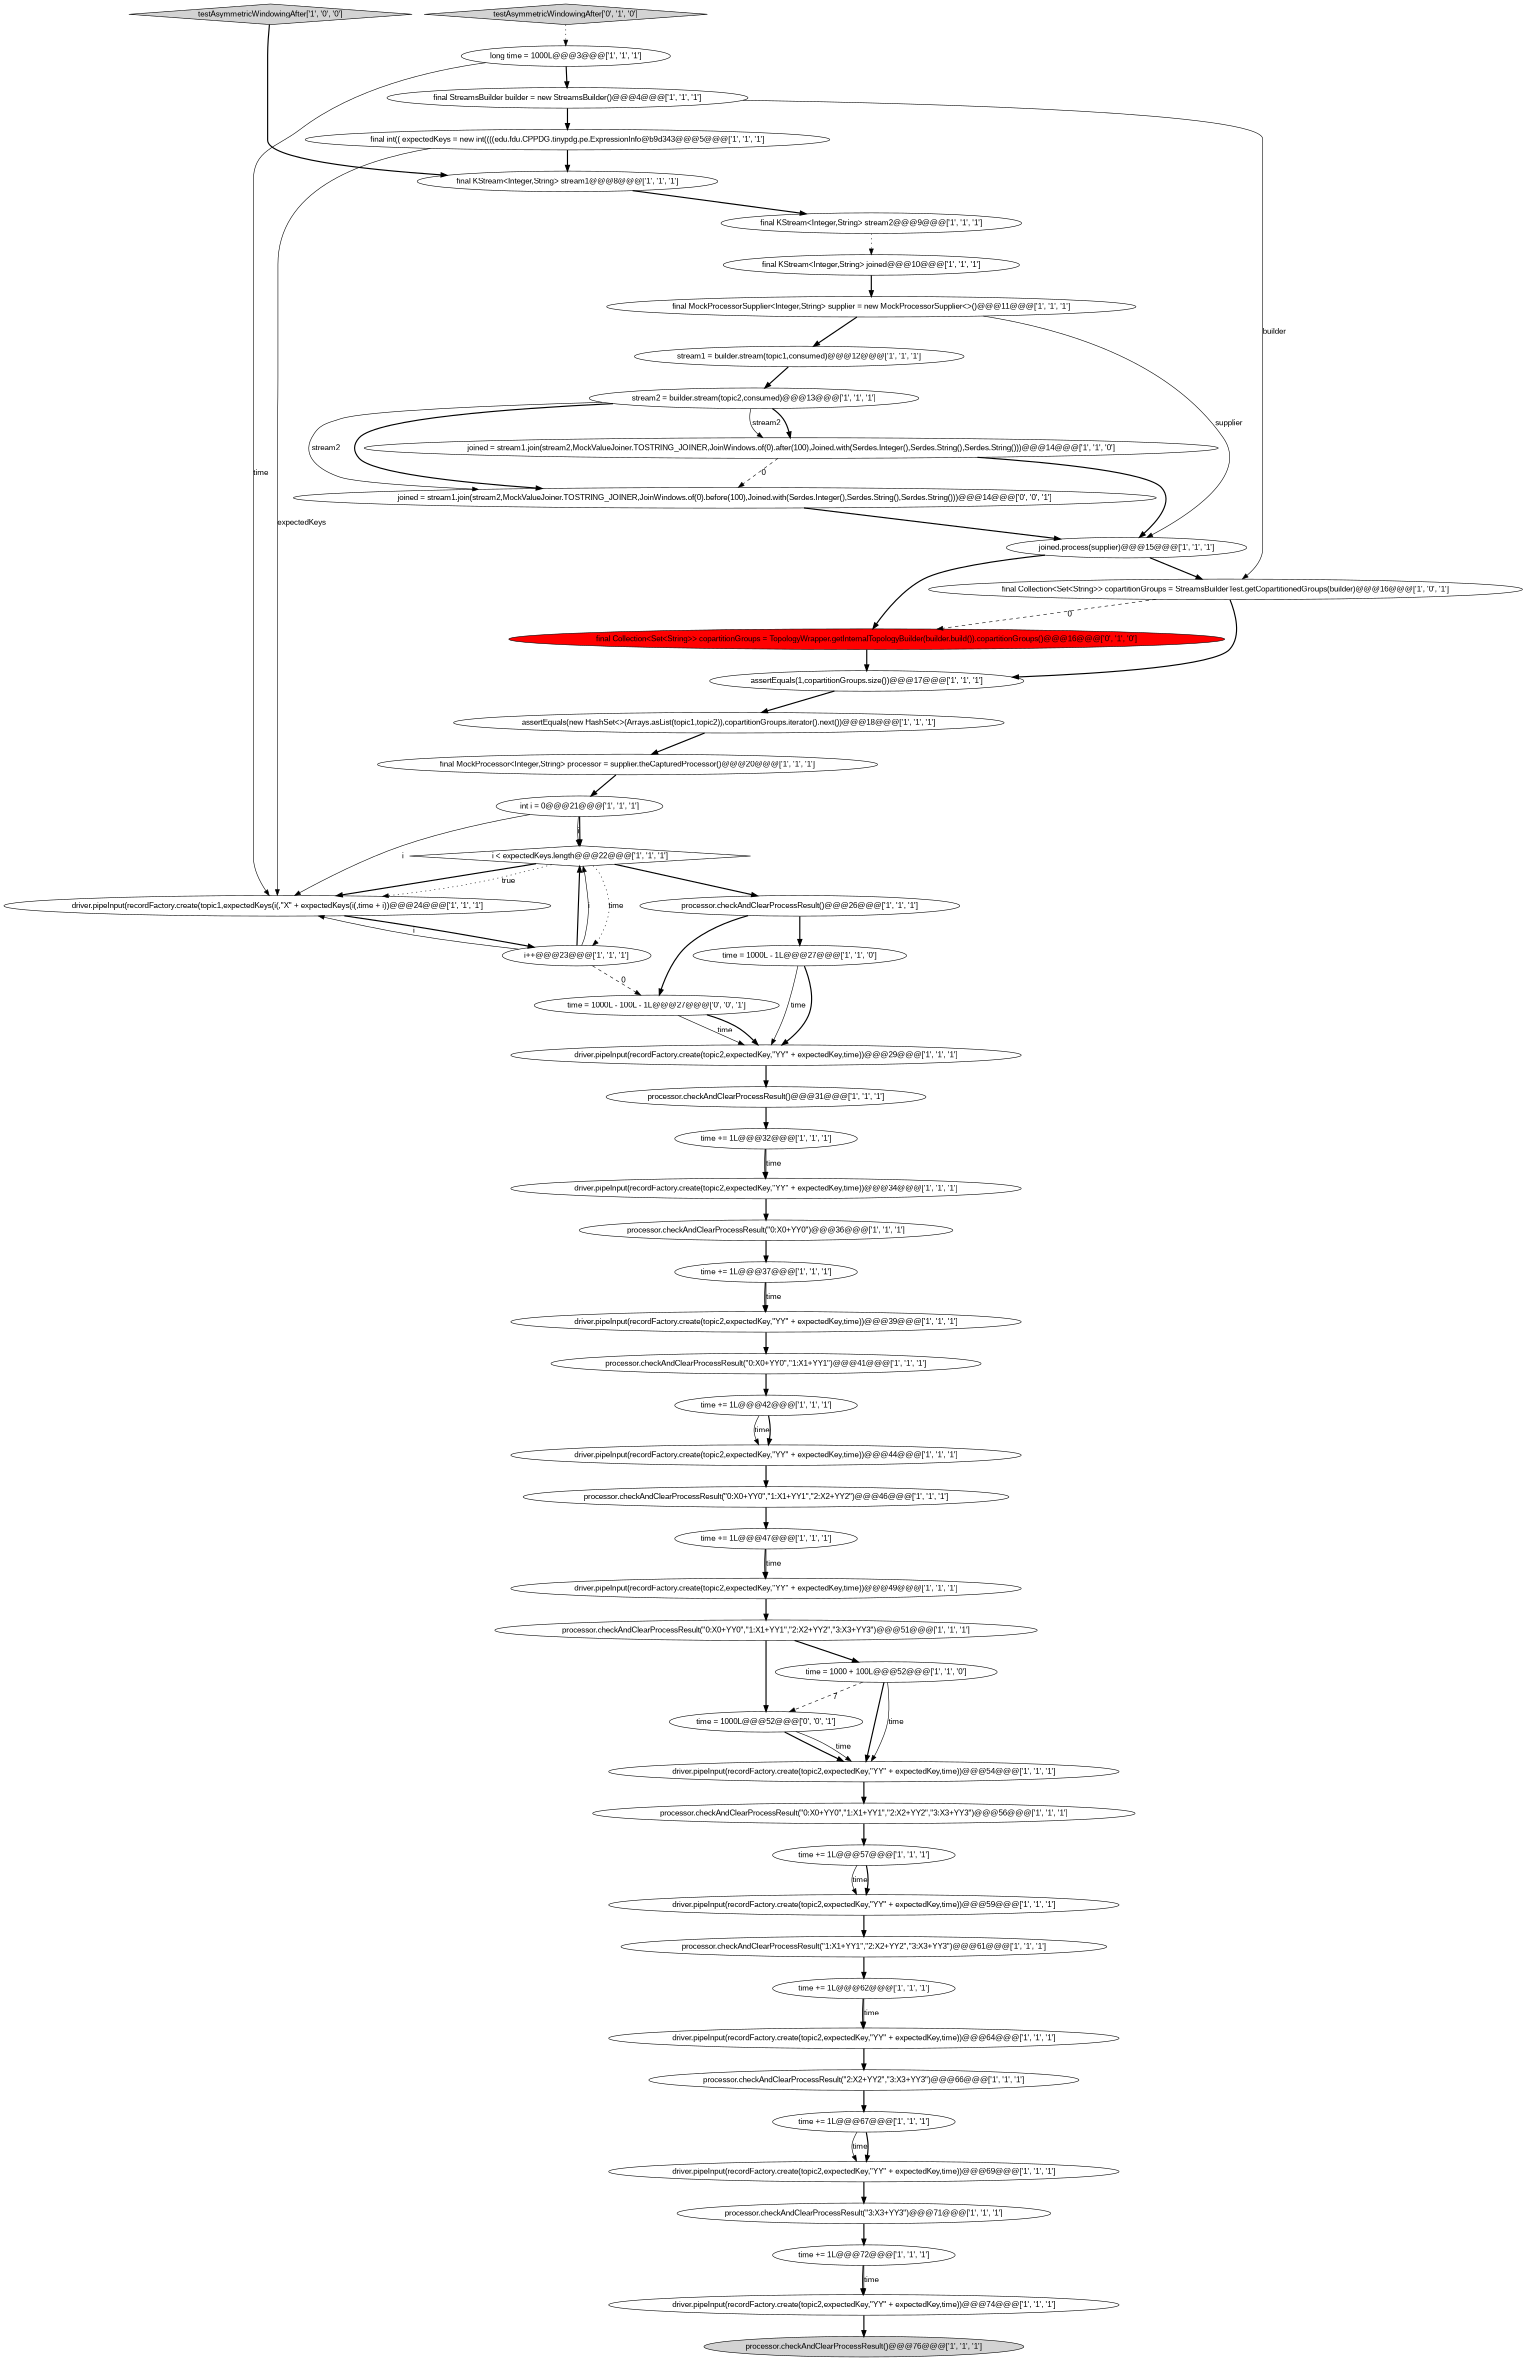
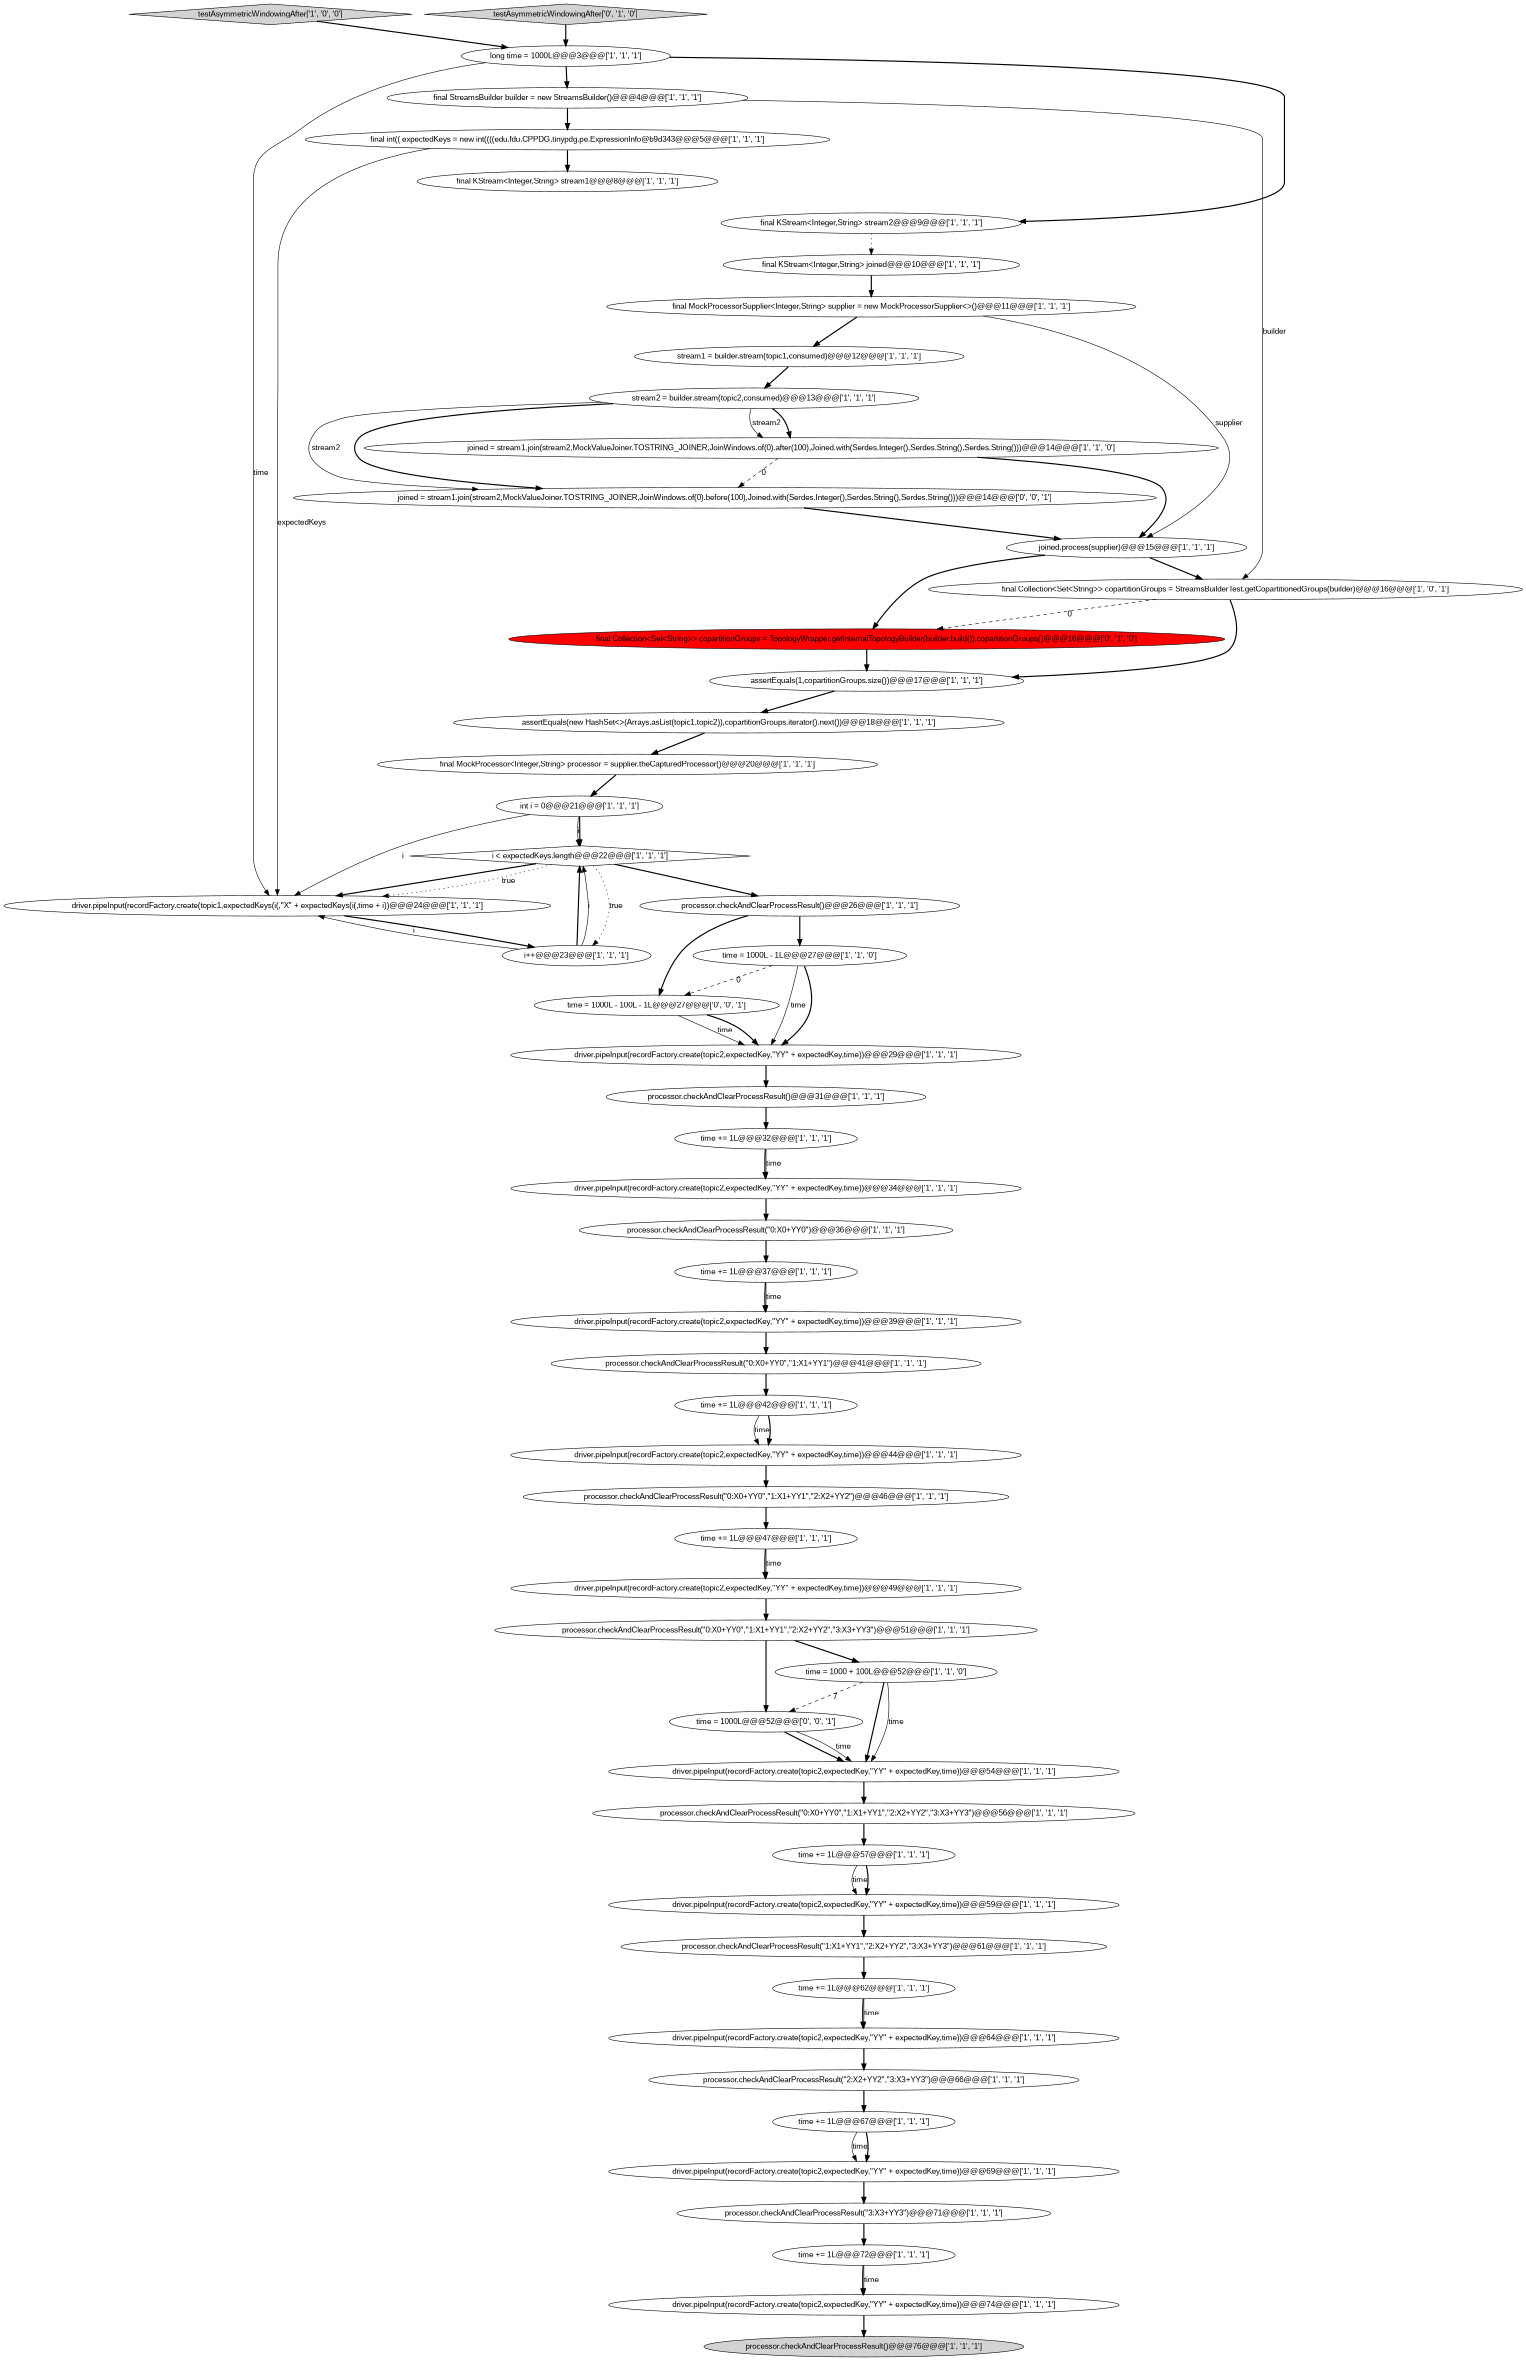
(566, 32) -> (566, 32)
(294, 156) -> (409, 34)
(716, 202) -> (1155, 73)
(616, 906) -> (616, 906)
(614, 979) -> (731, 980)
